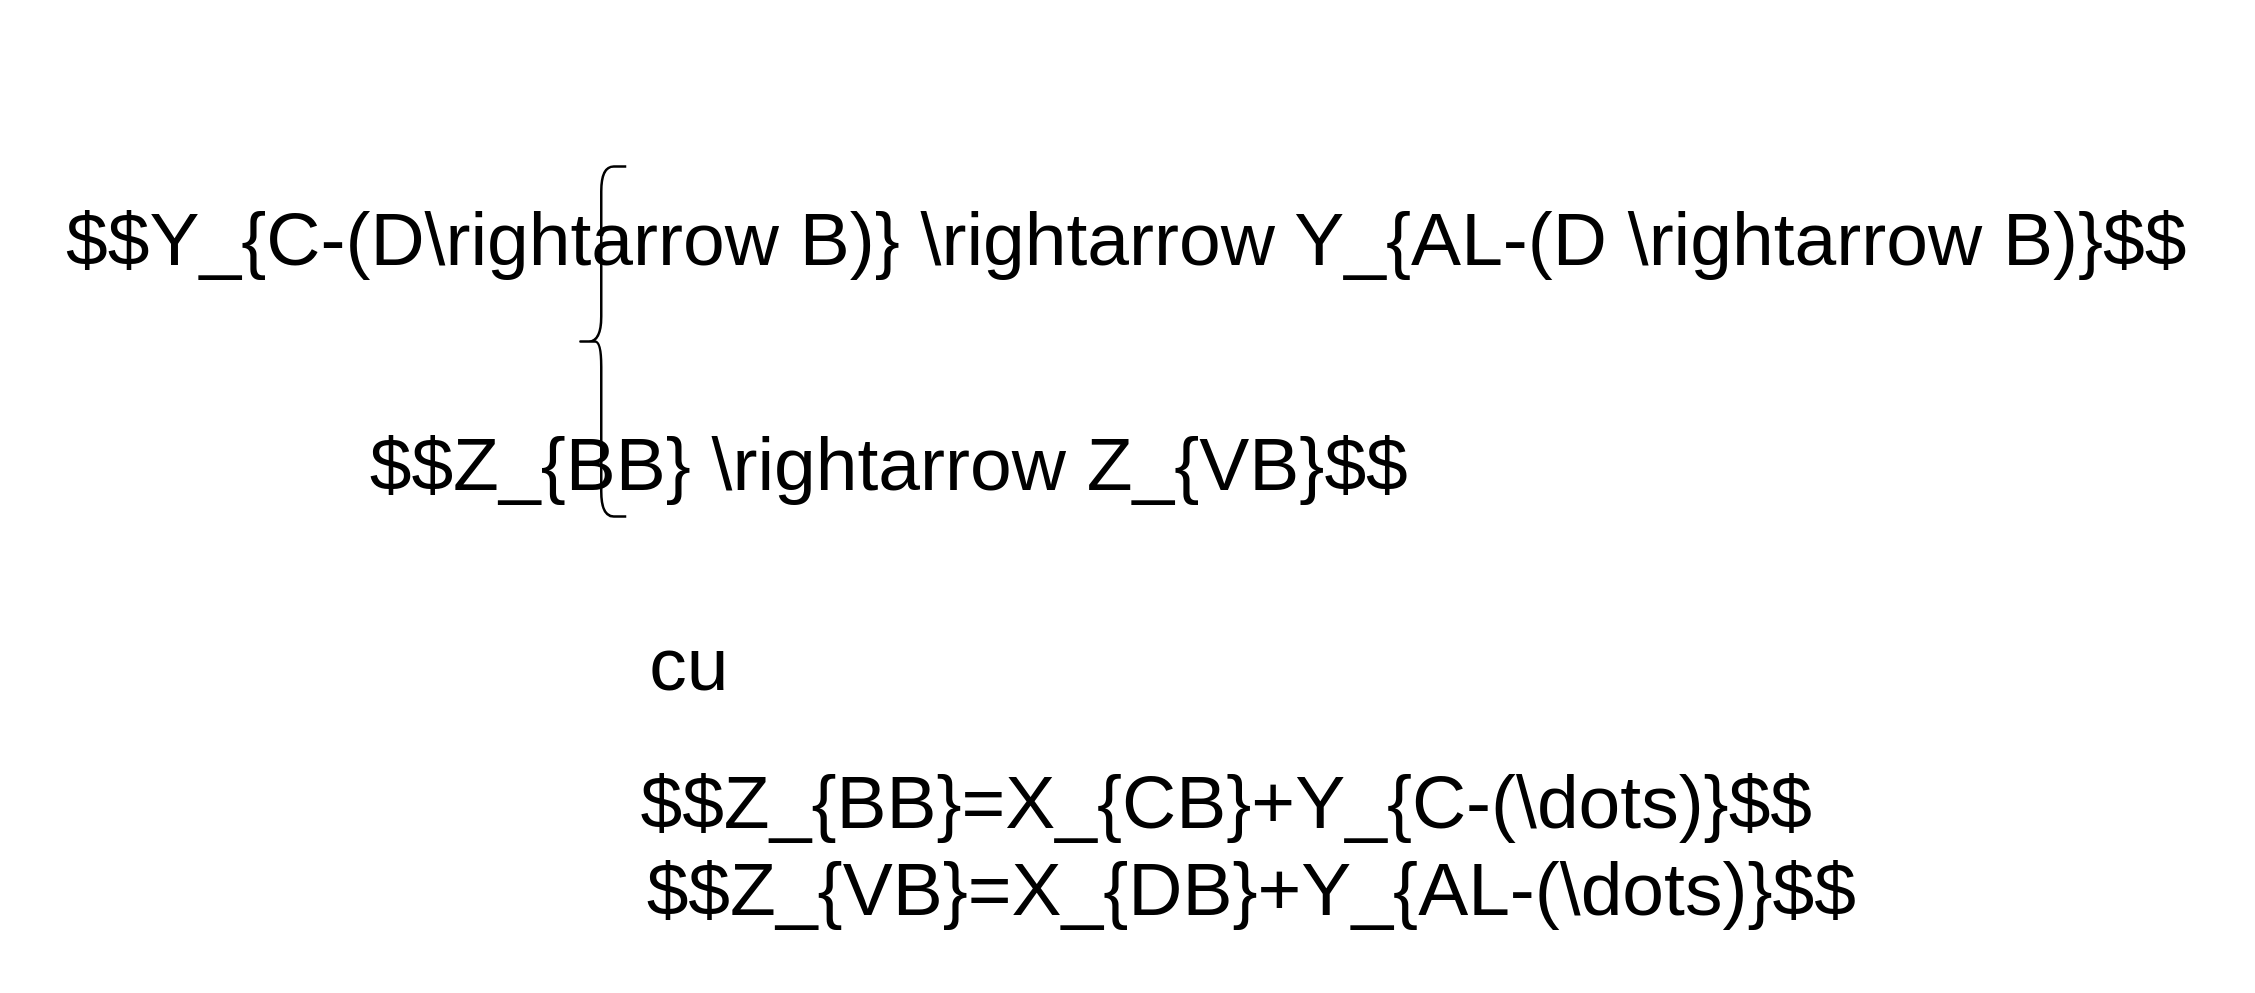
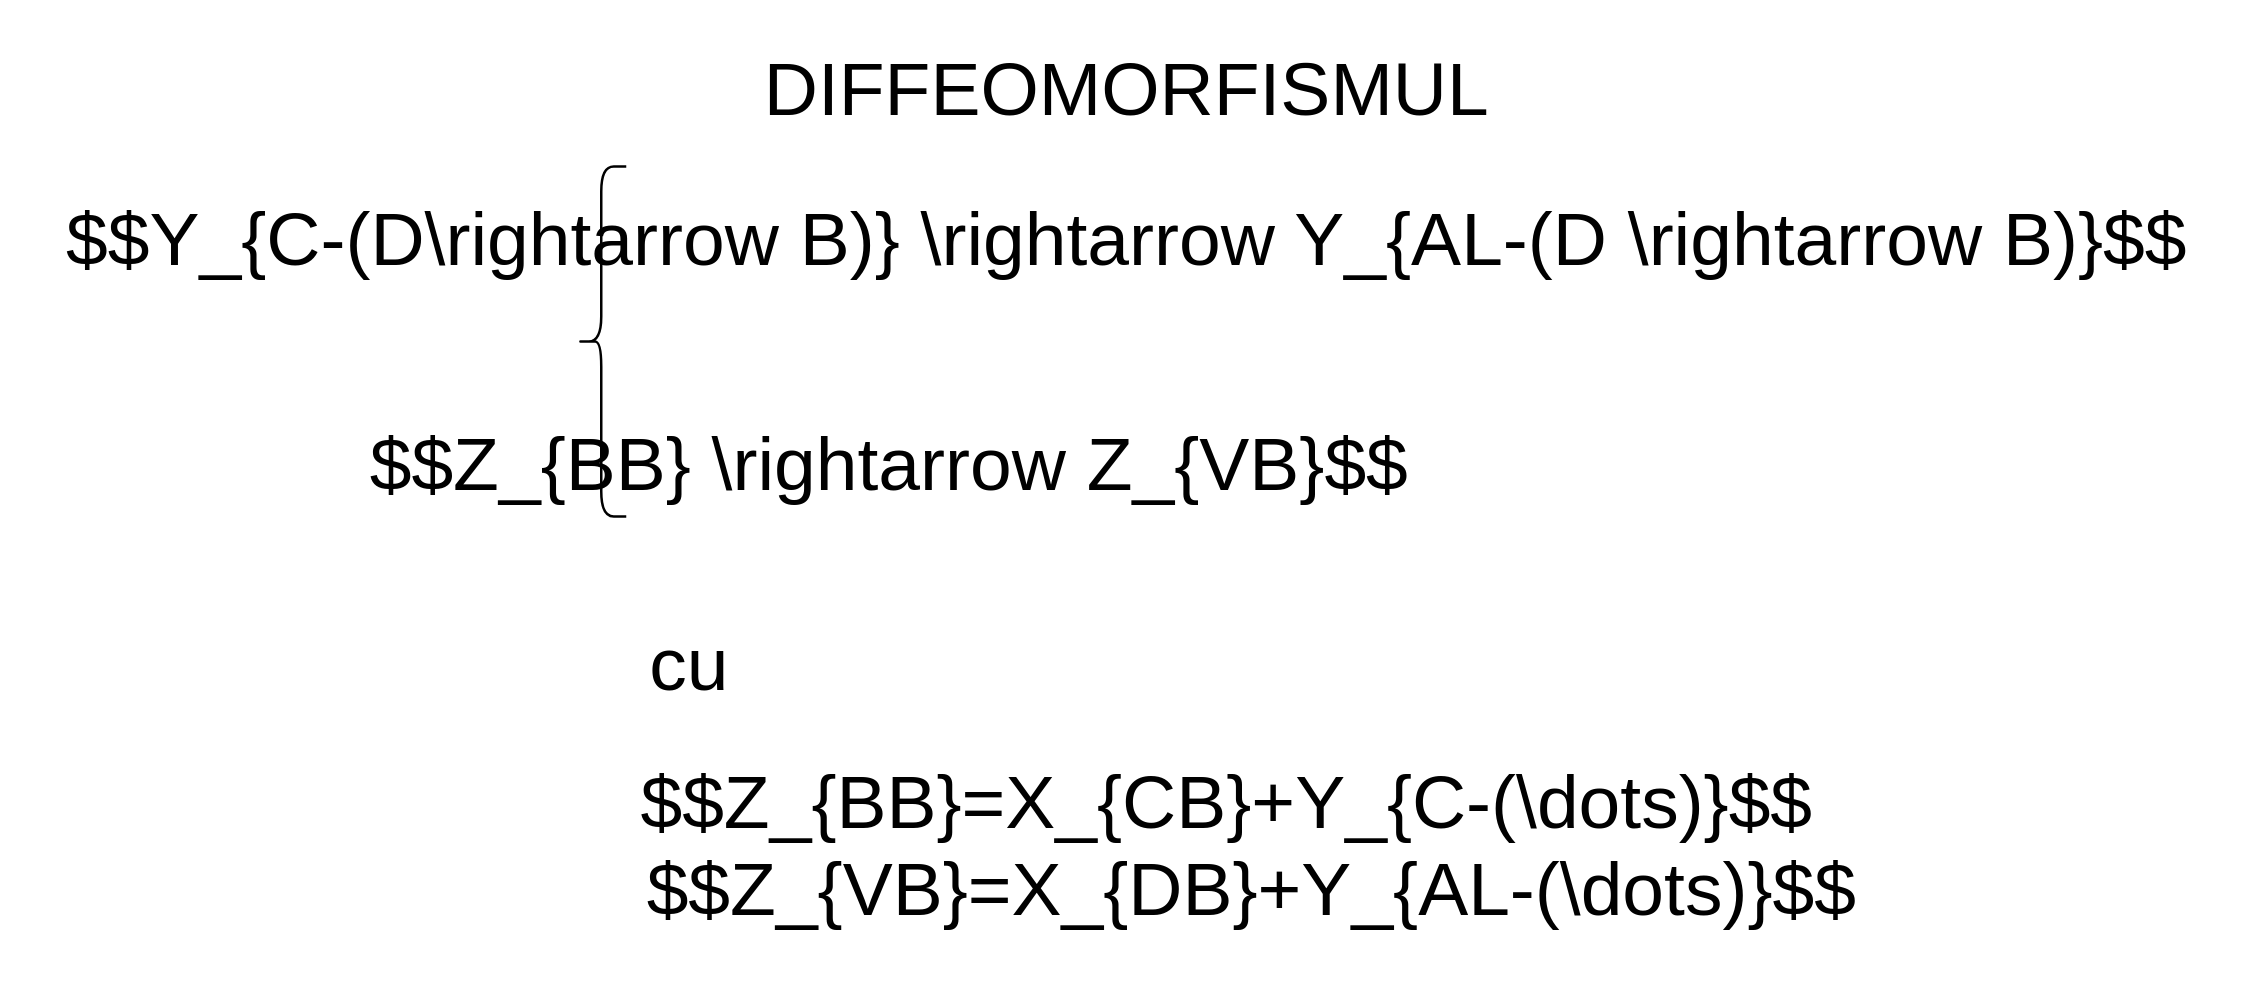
none -> (1126, 89)
